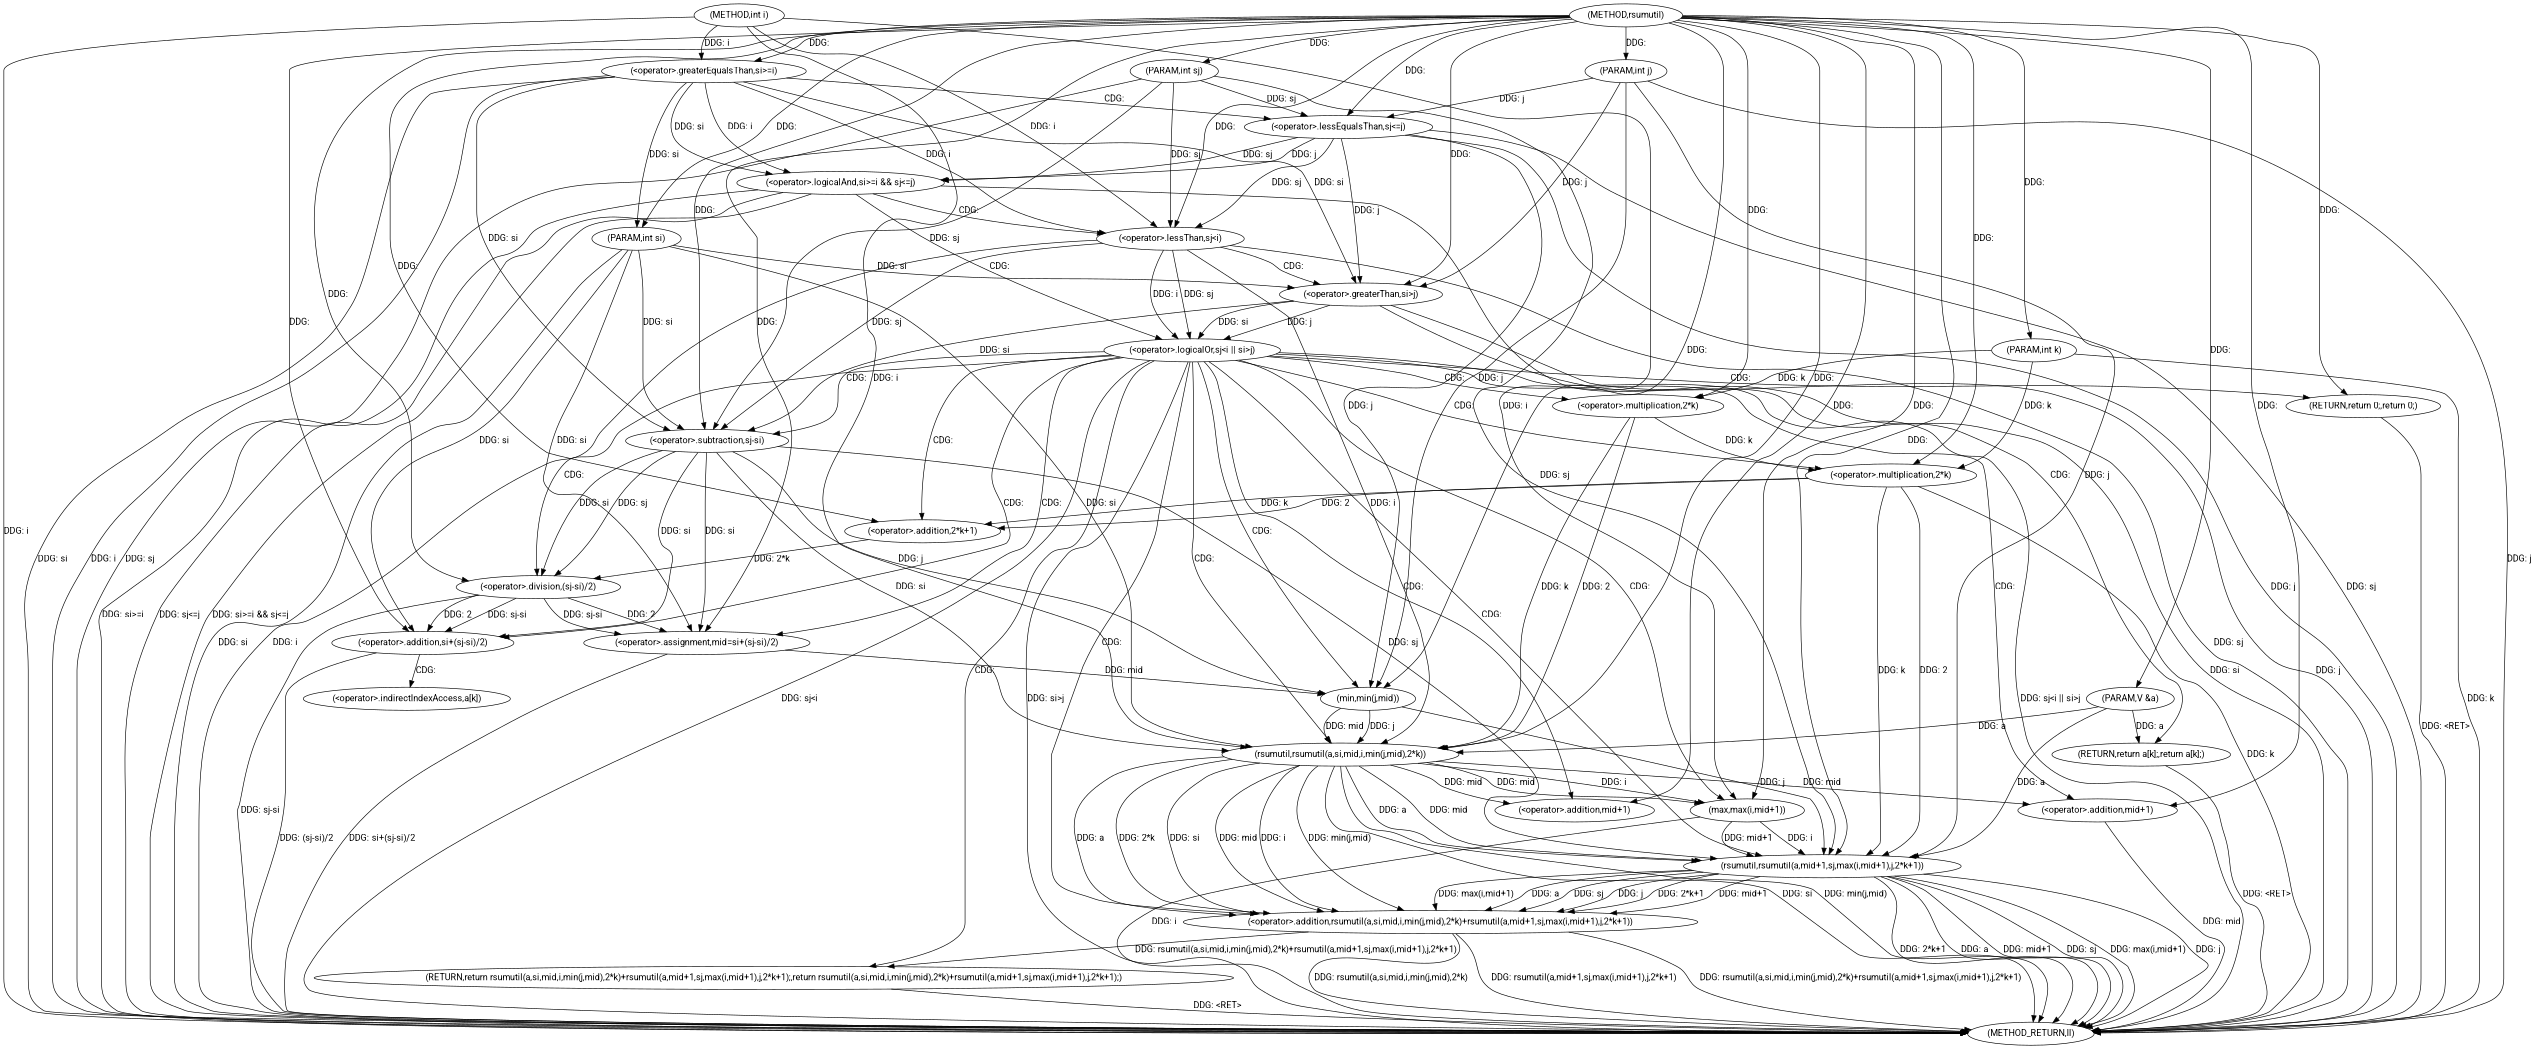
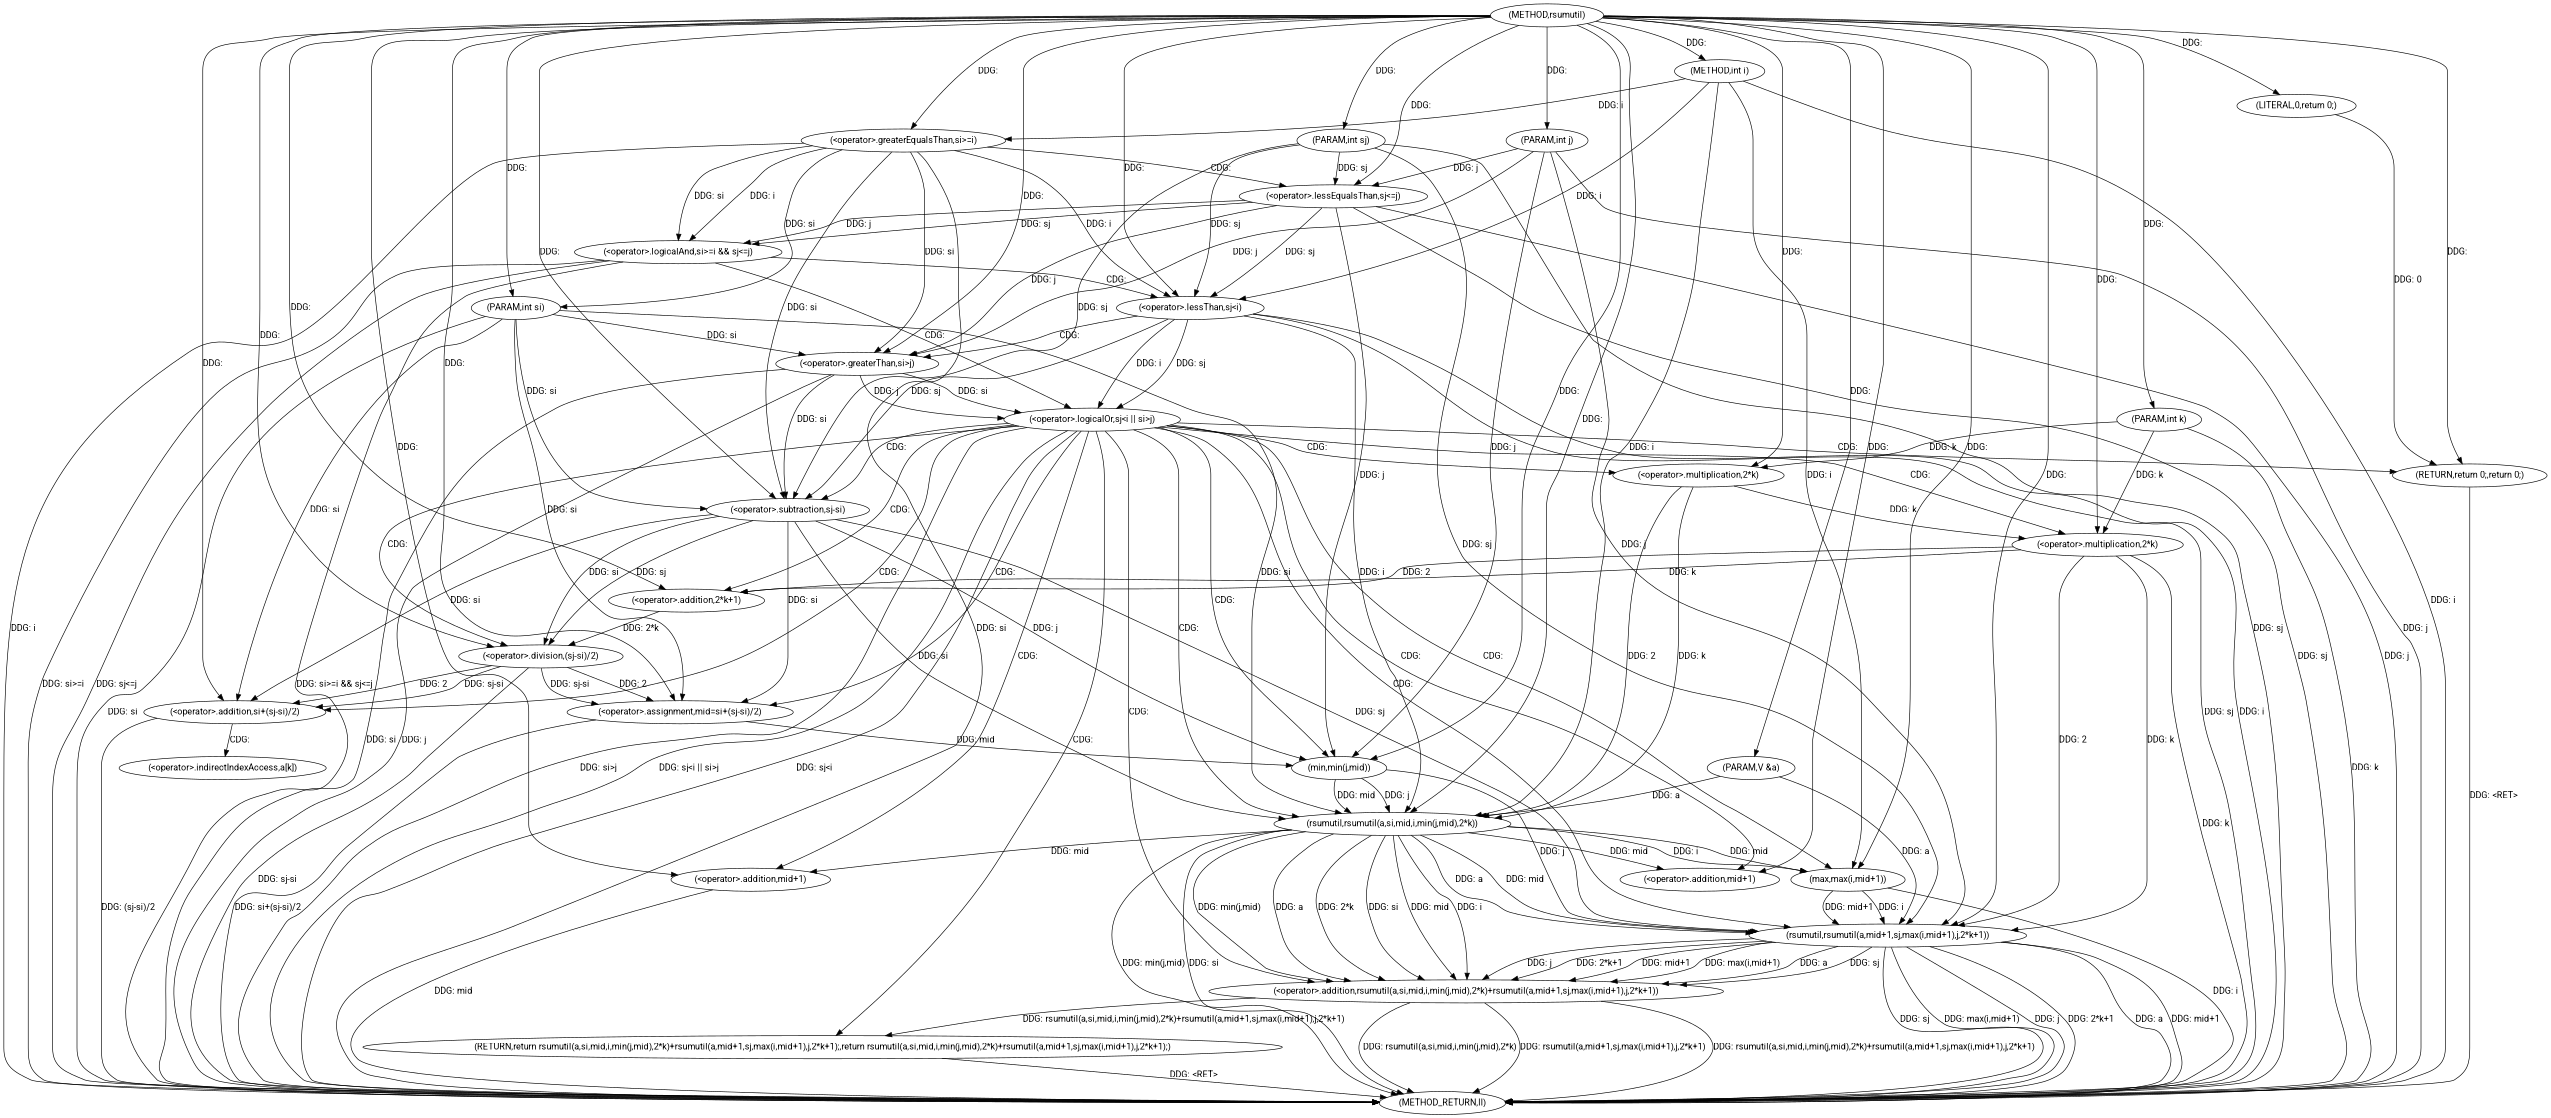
none -> (1650, 33)
none -> (2297, 106)
(2141, 755) -> none
